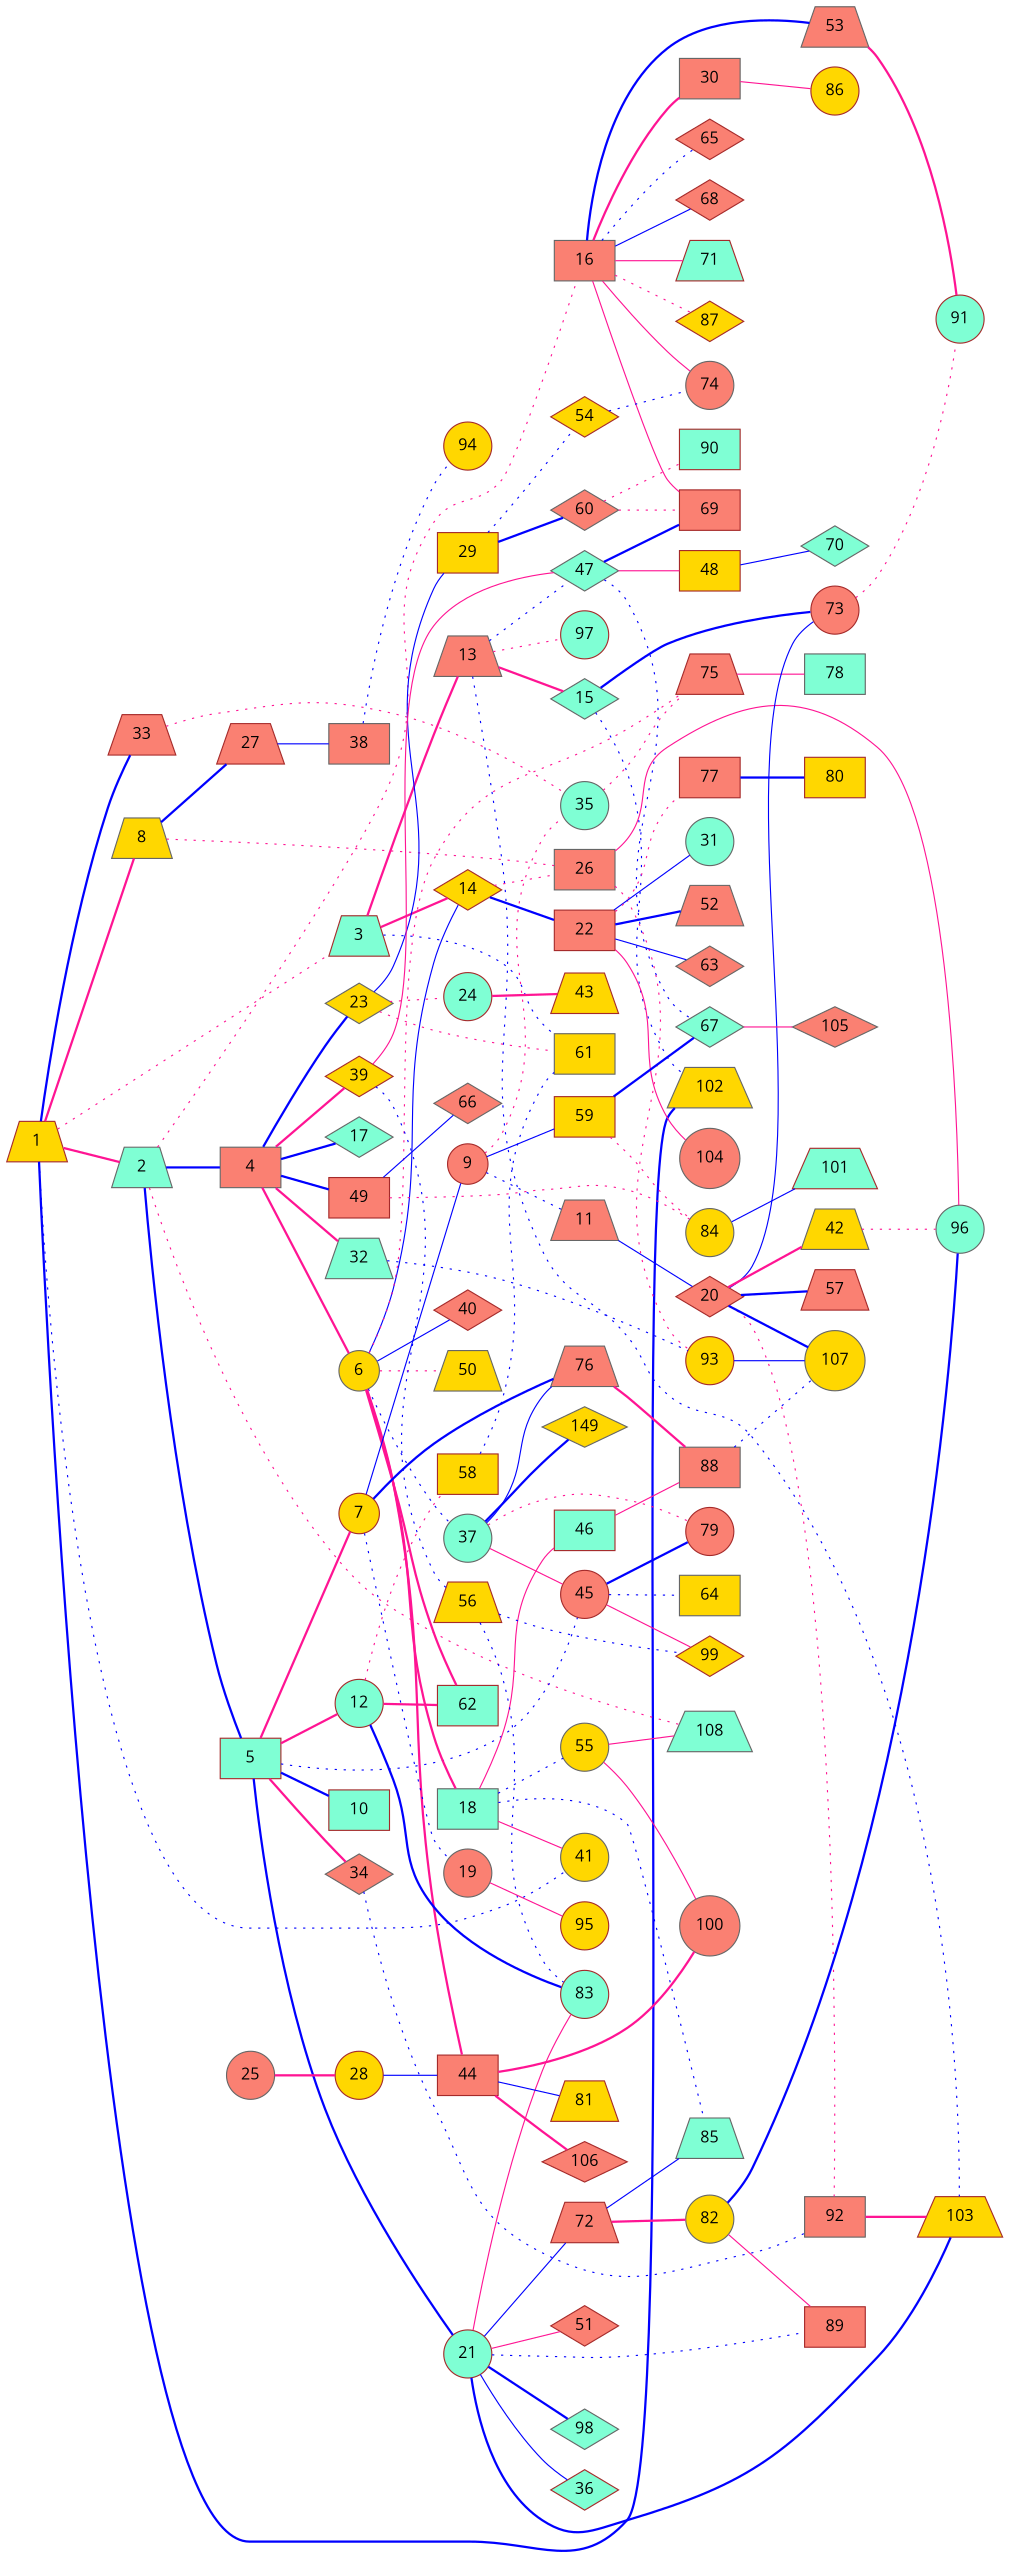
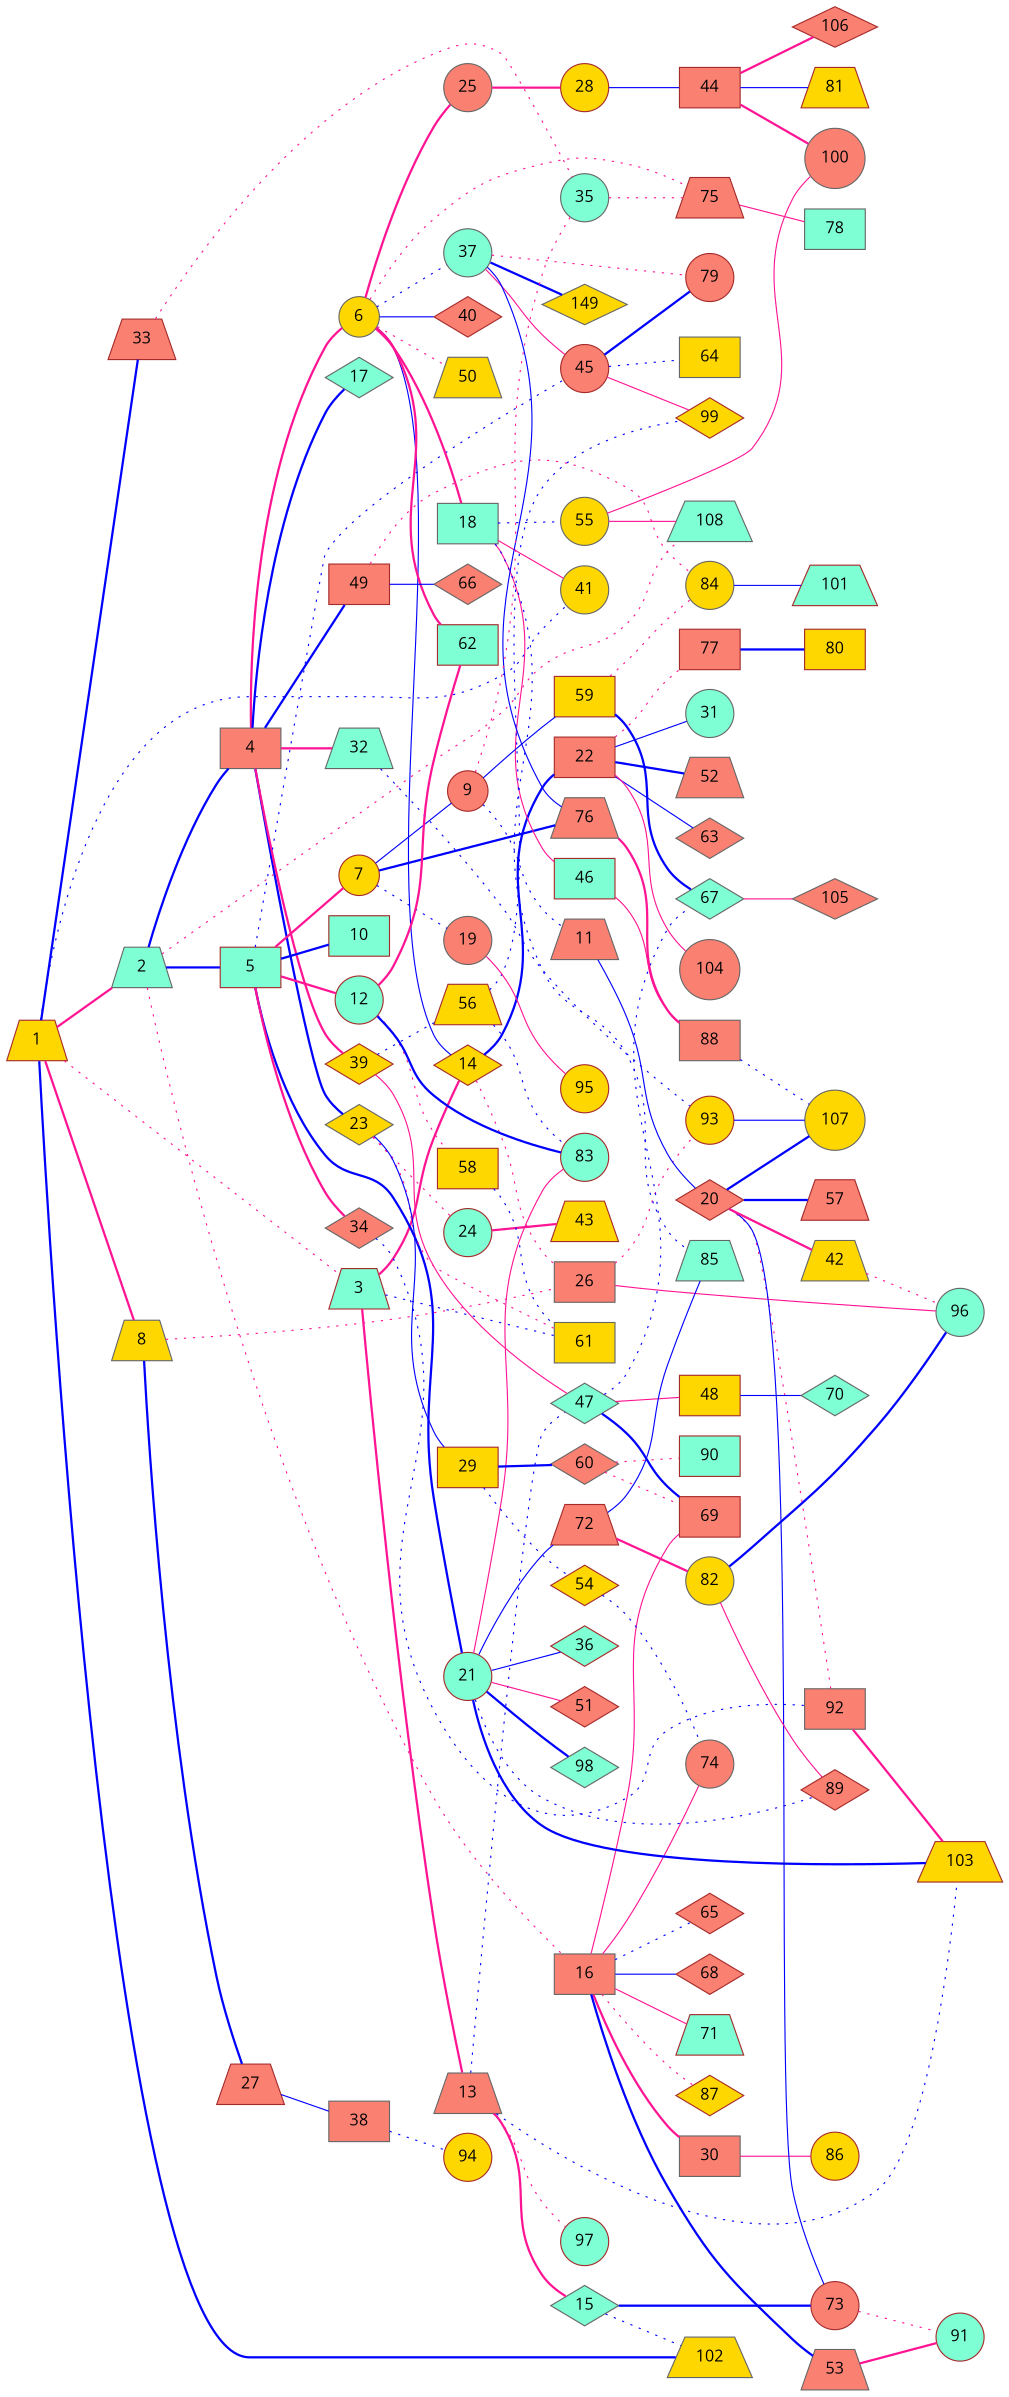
(418, 1721) -> (400, 197)
(835, 2327) -> (835, 1790)
